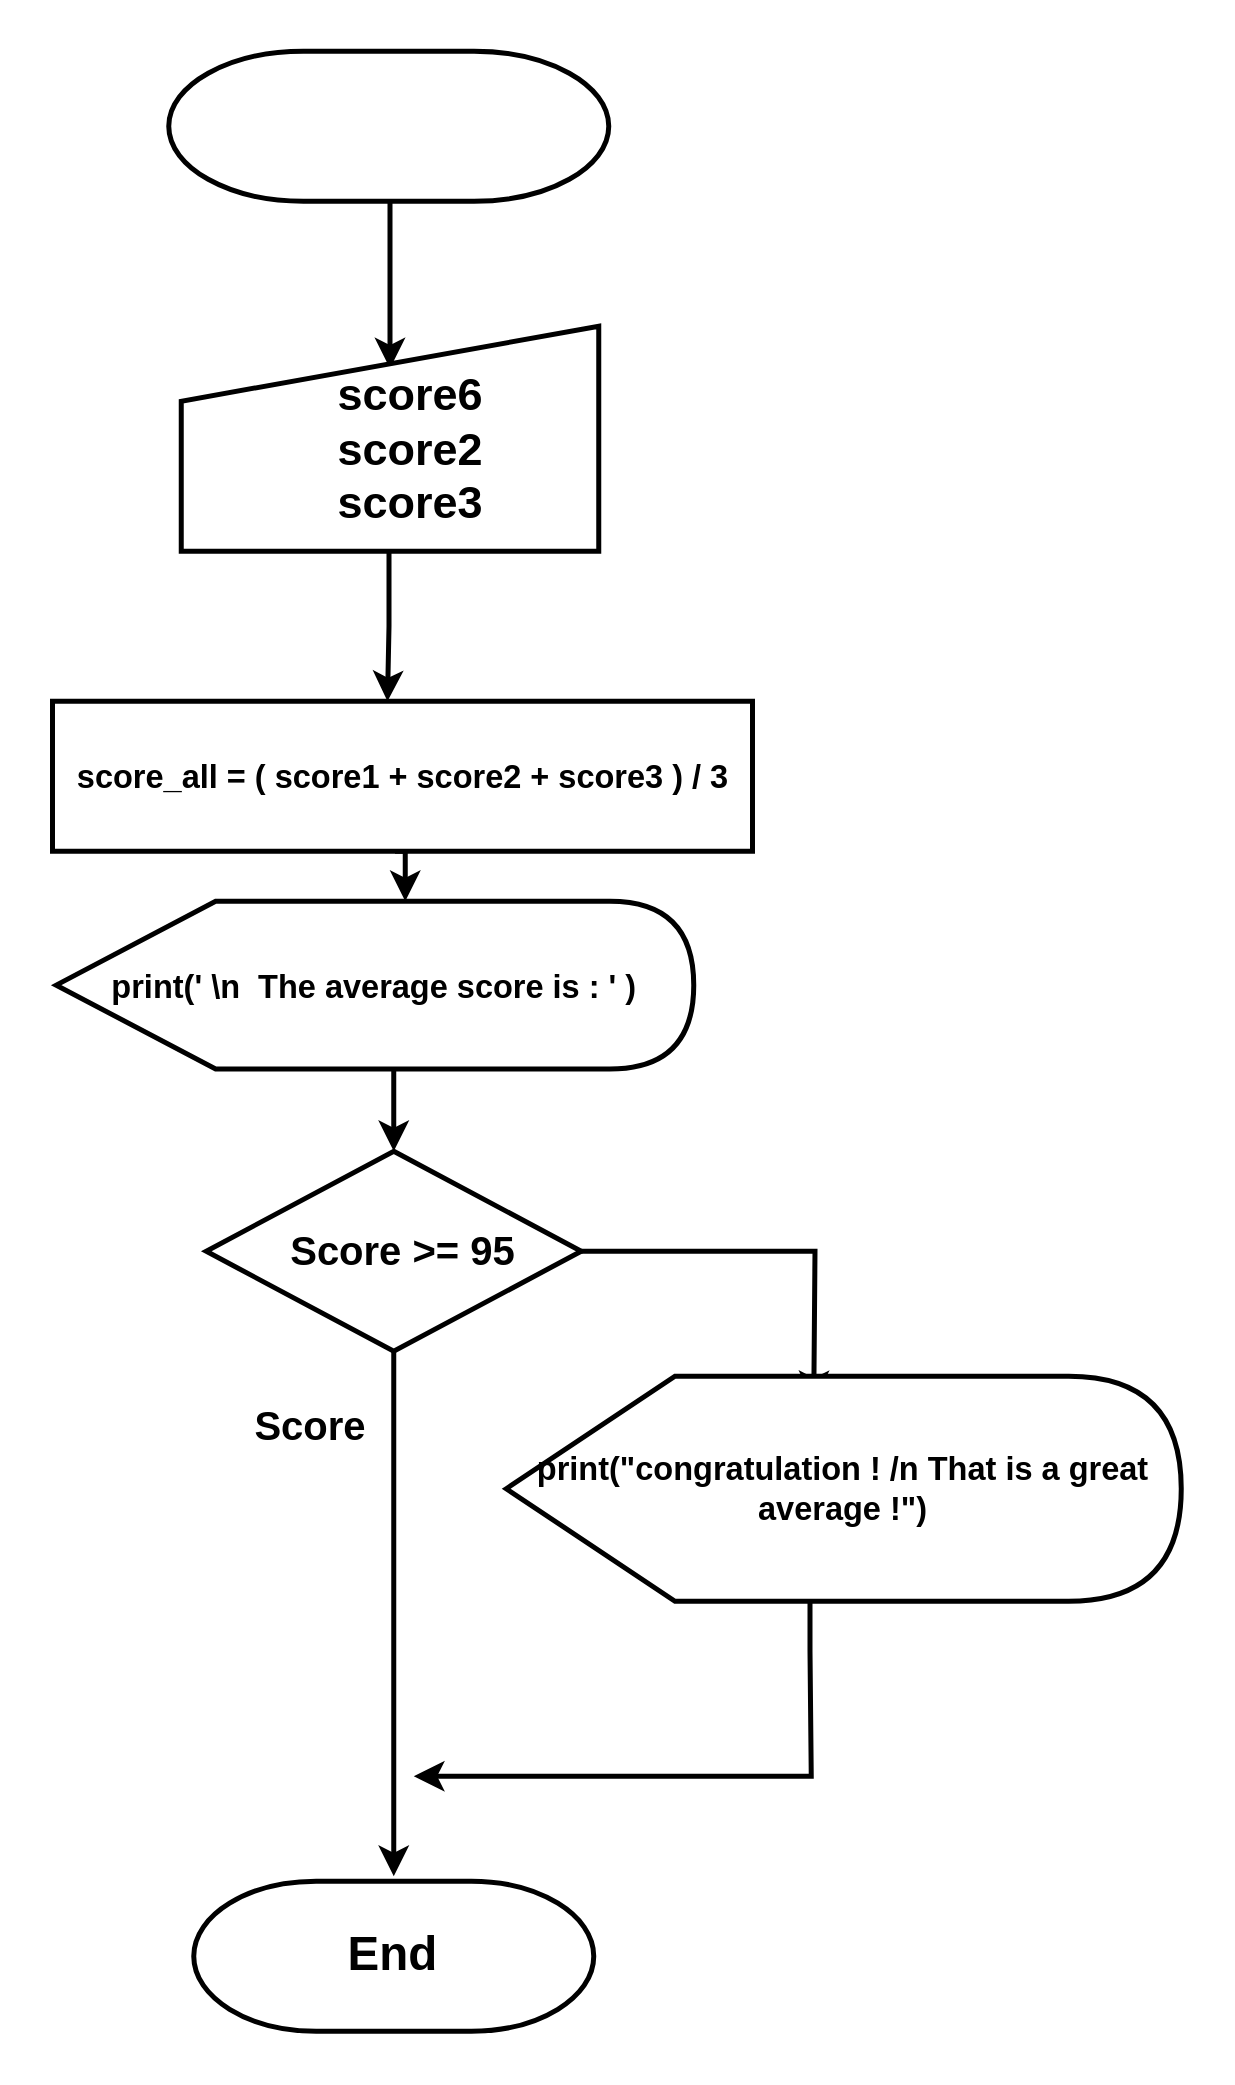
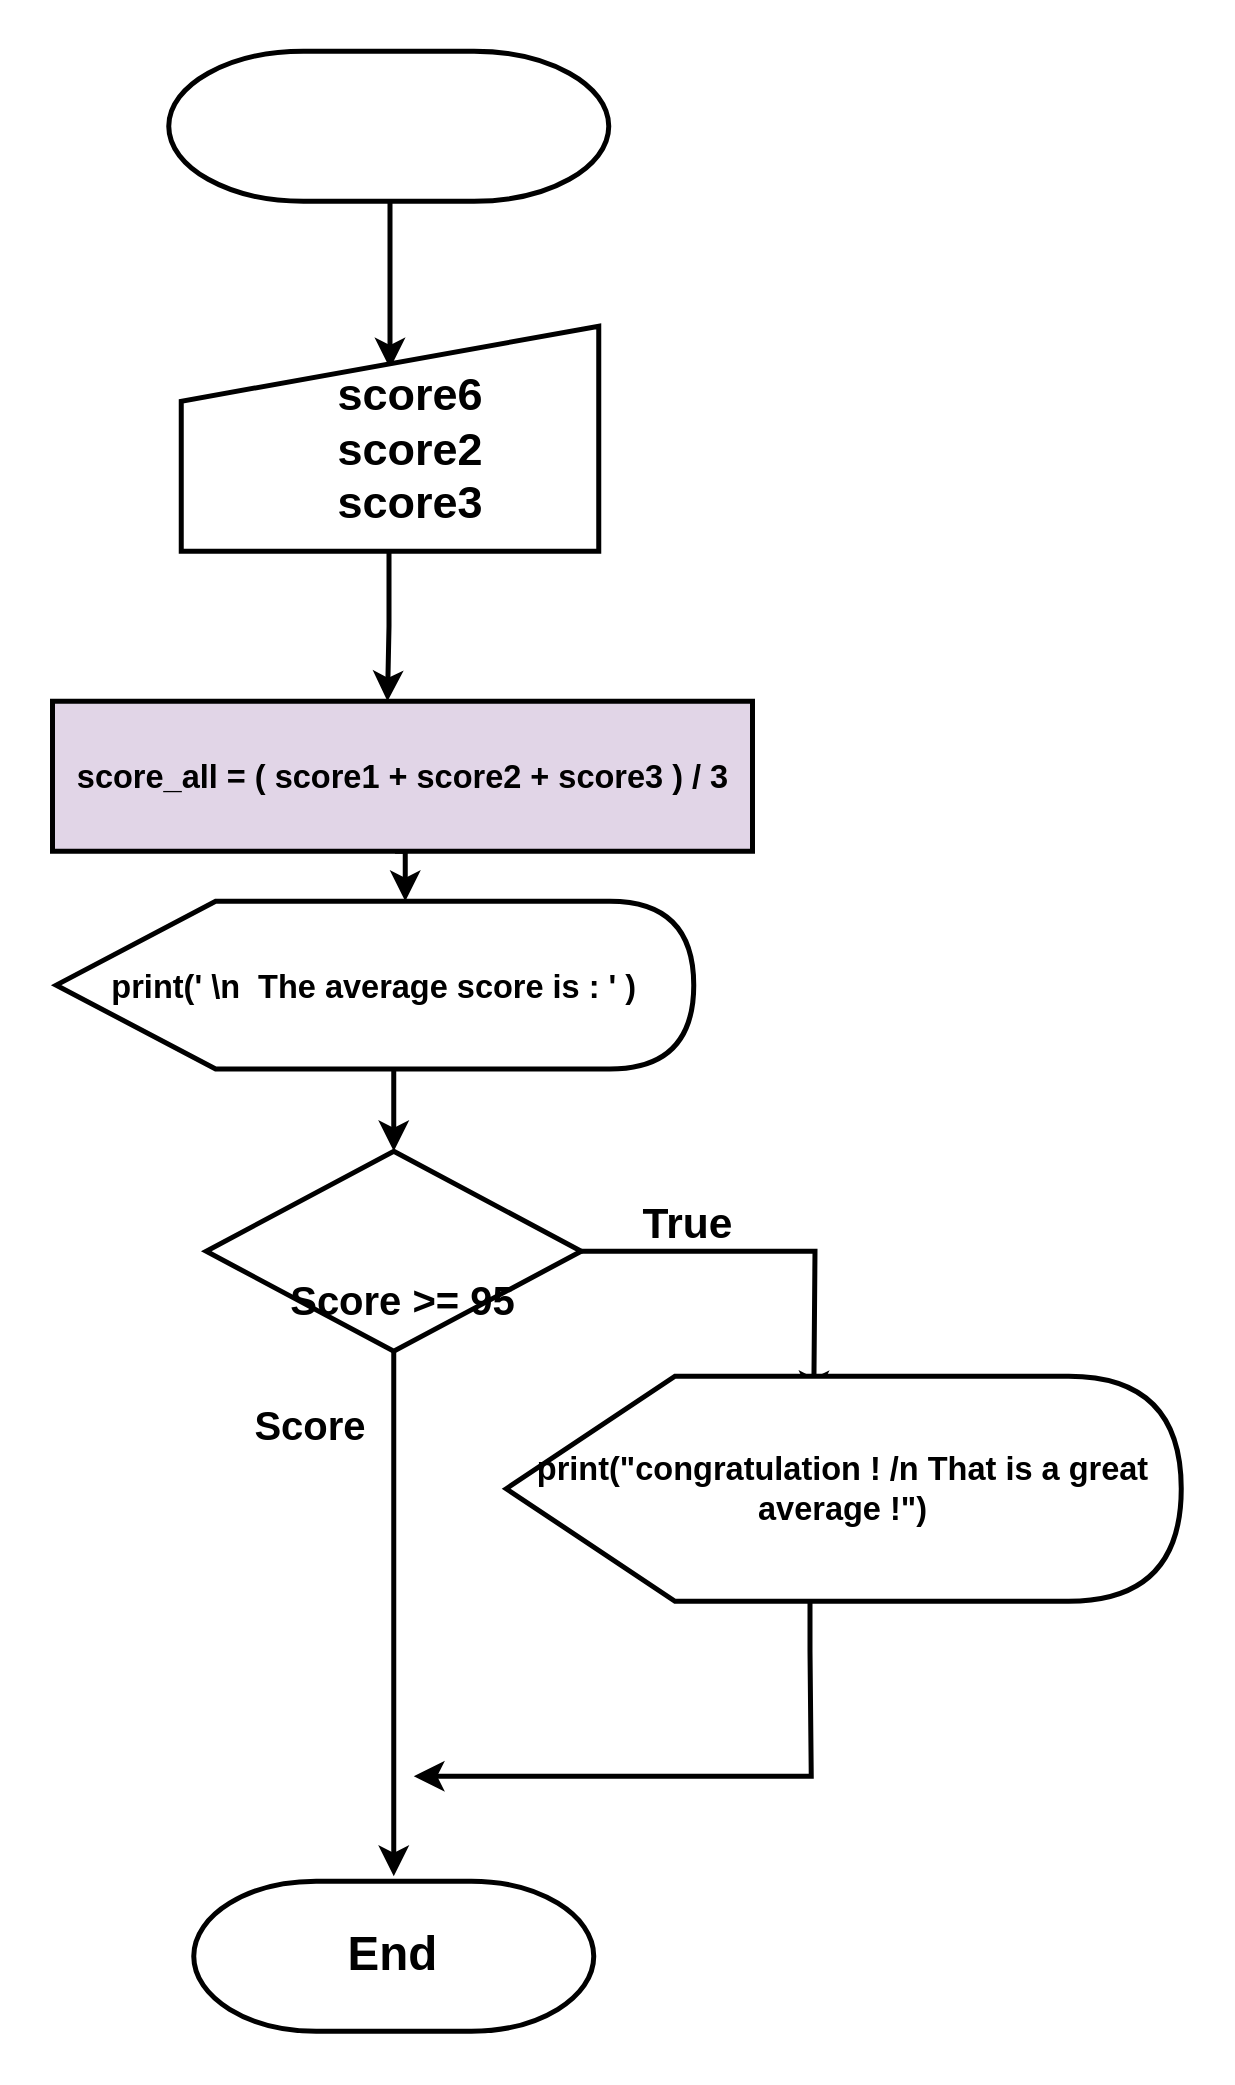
(403, 776) -> (403, 776)
none -> (689, 1226)
(403, 1251) -> (403, 1301)
